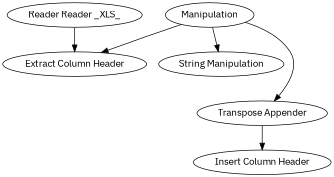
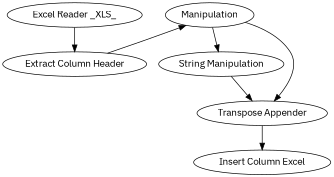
(75, 15) -> (75, 15)
(144, 37) -> (143, 41)
none -> (239, 86)
(262, 162) -> (262, 162)
